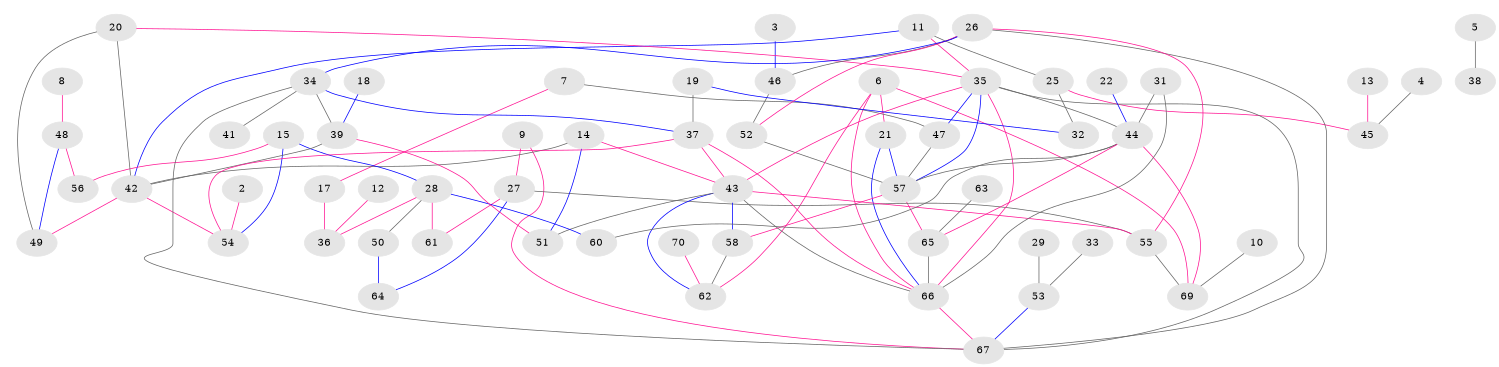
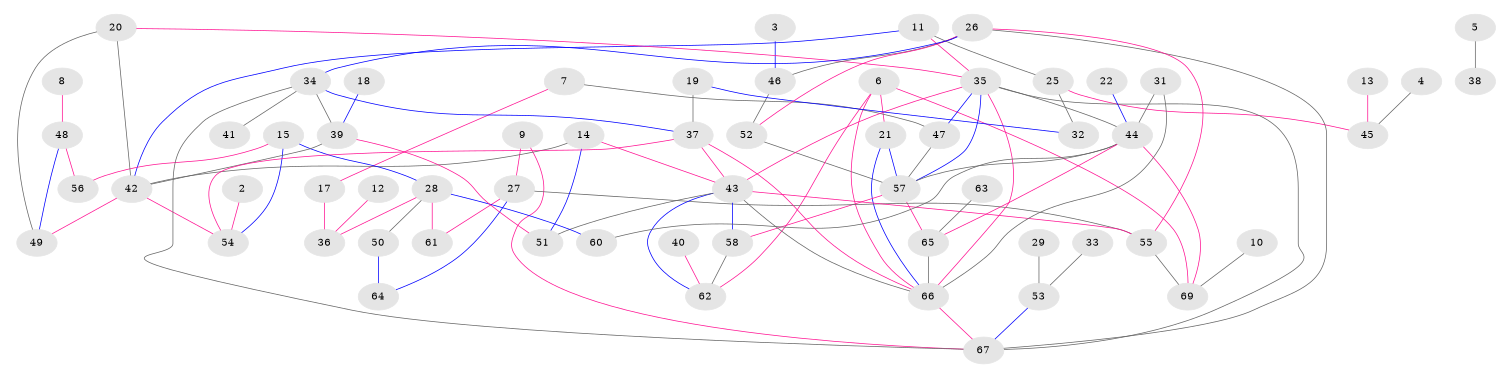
(679, 243) -> (679, 243)
